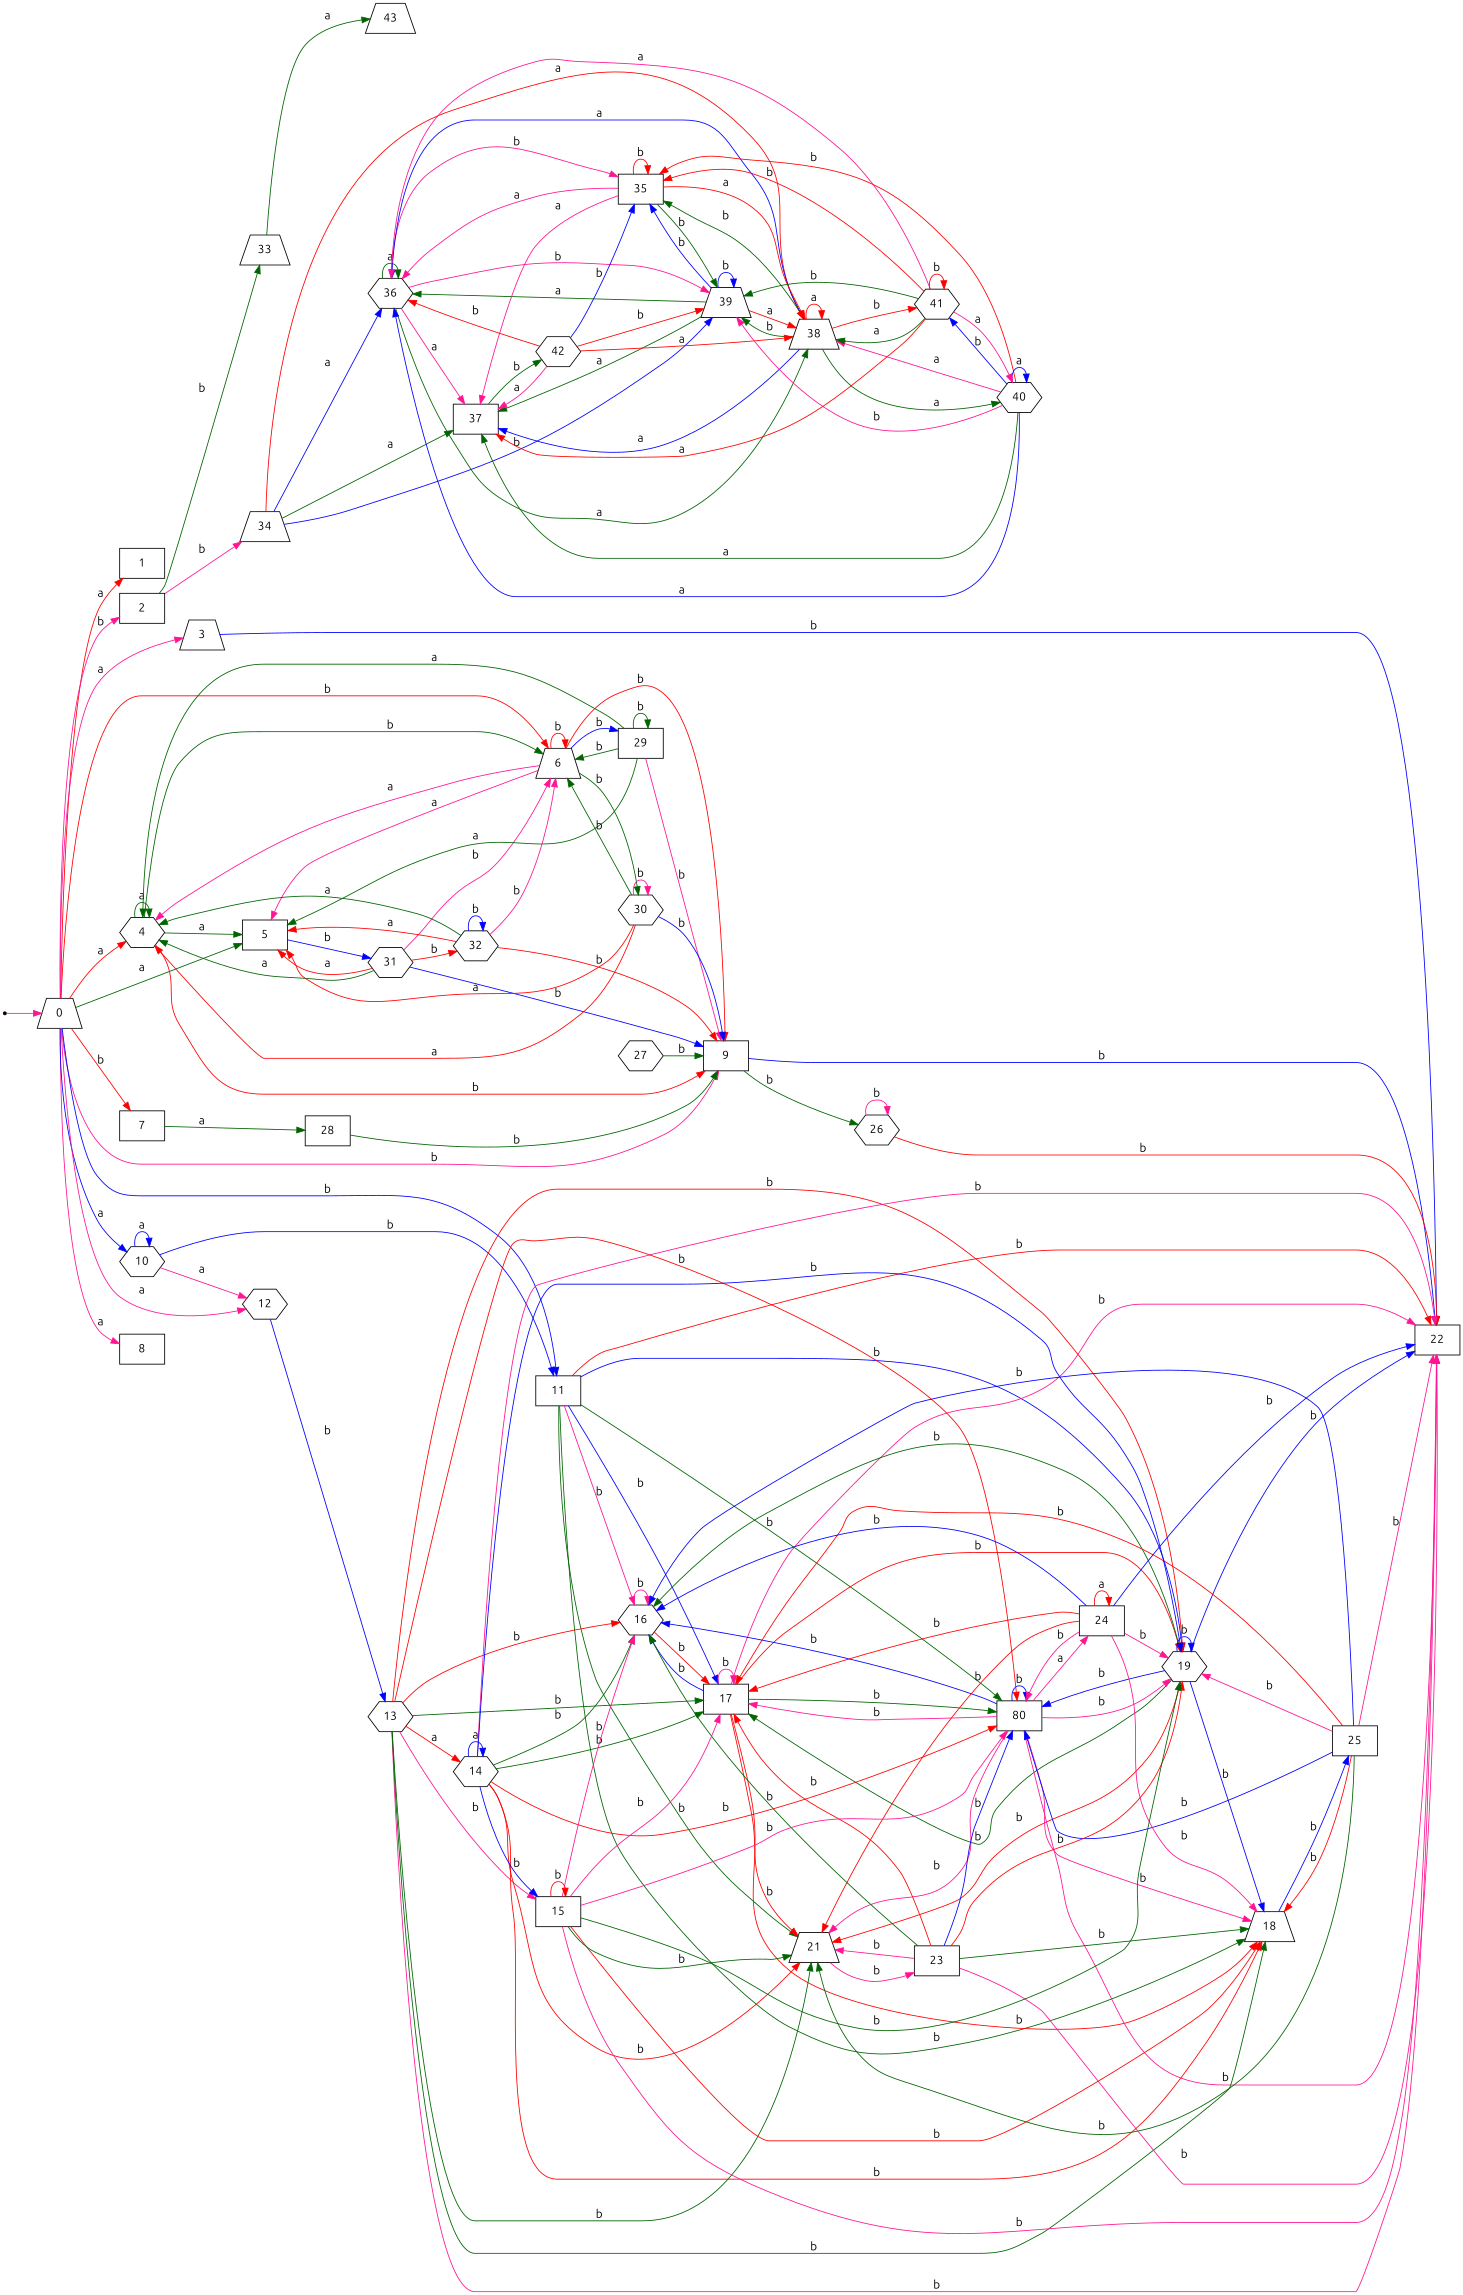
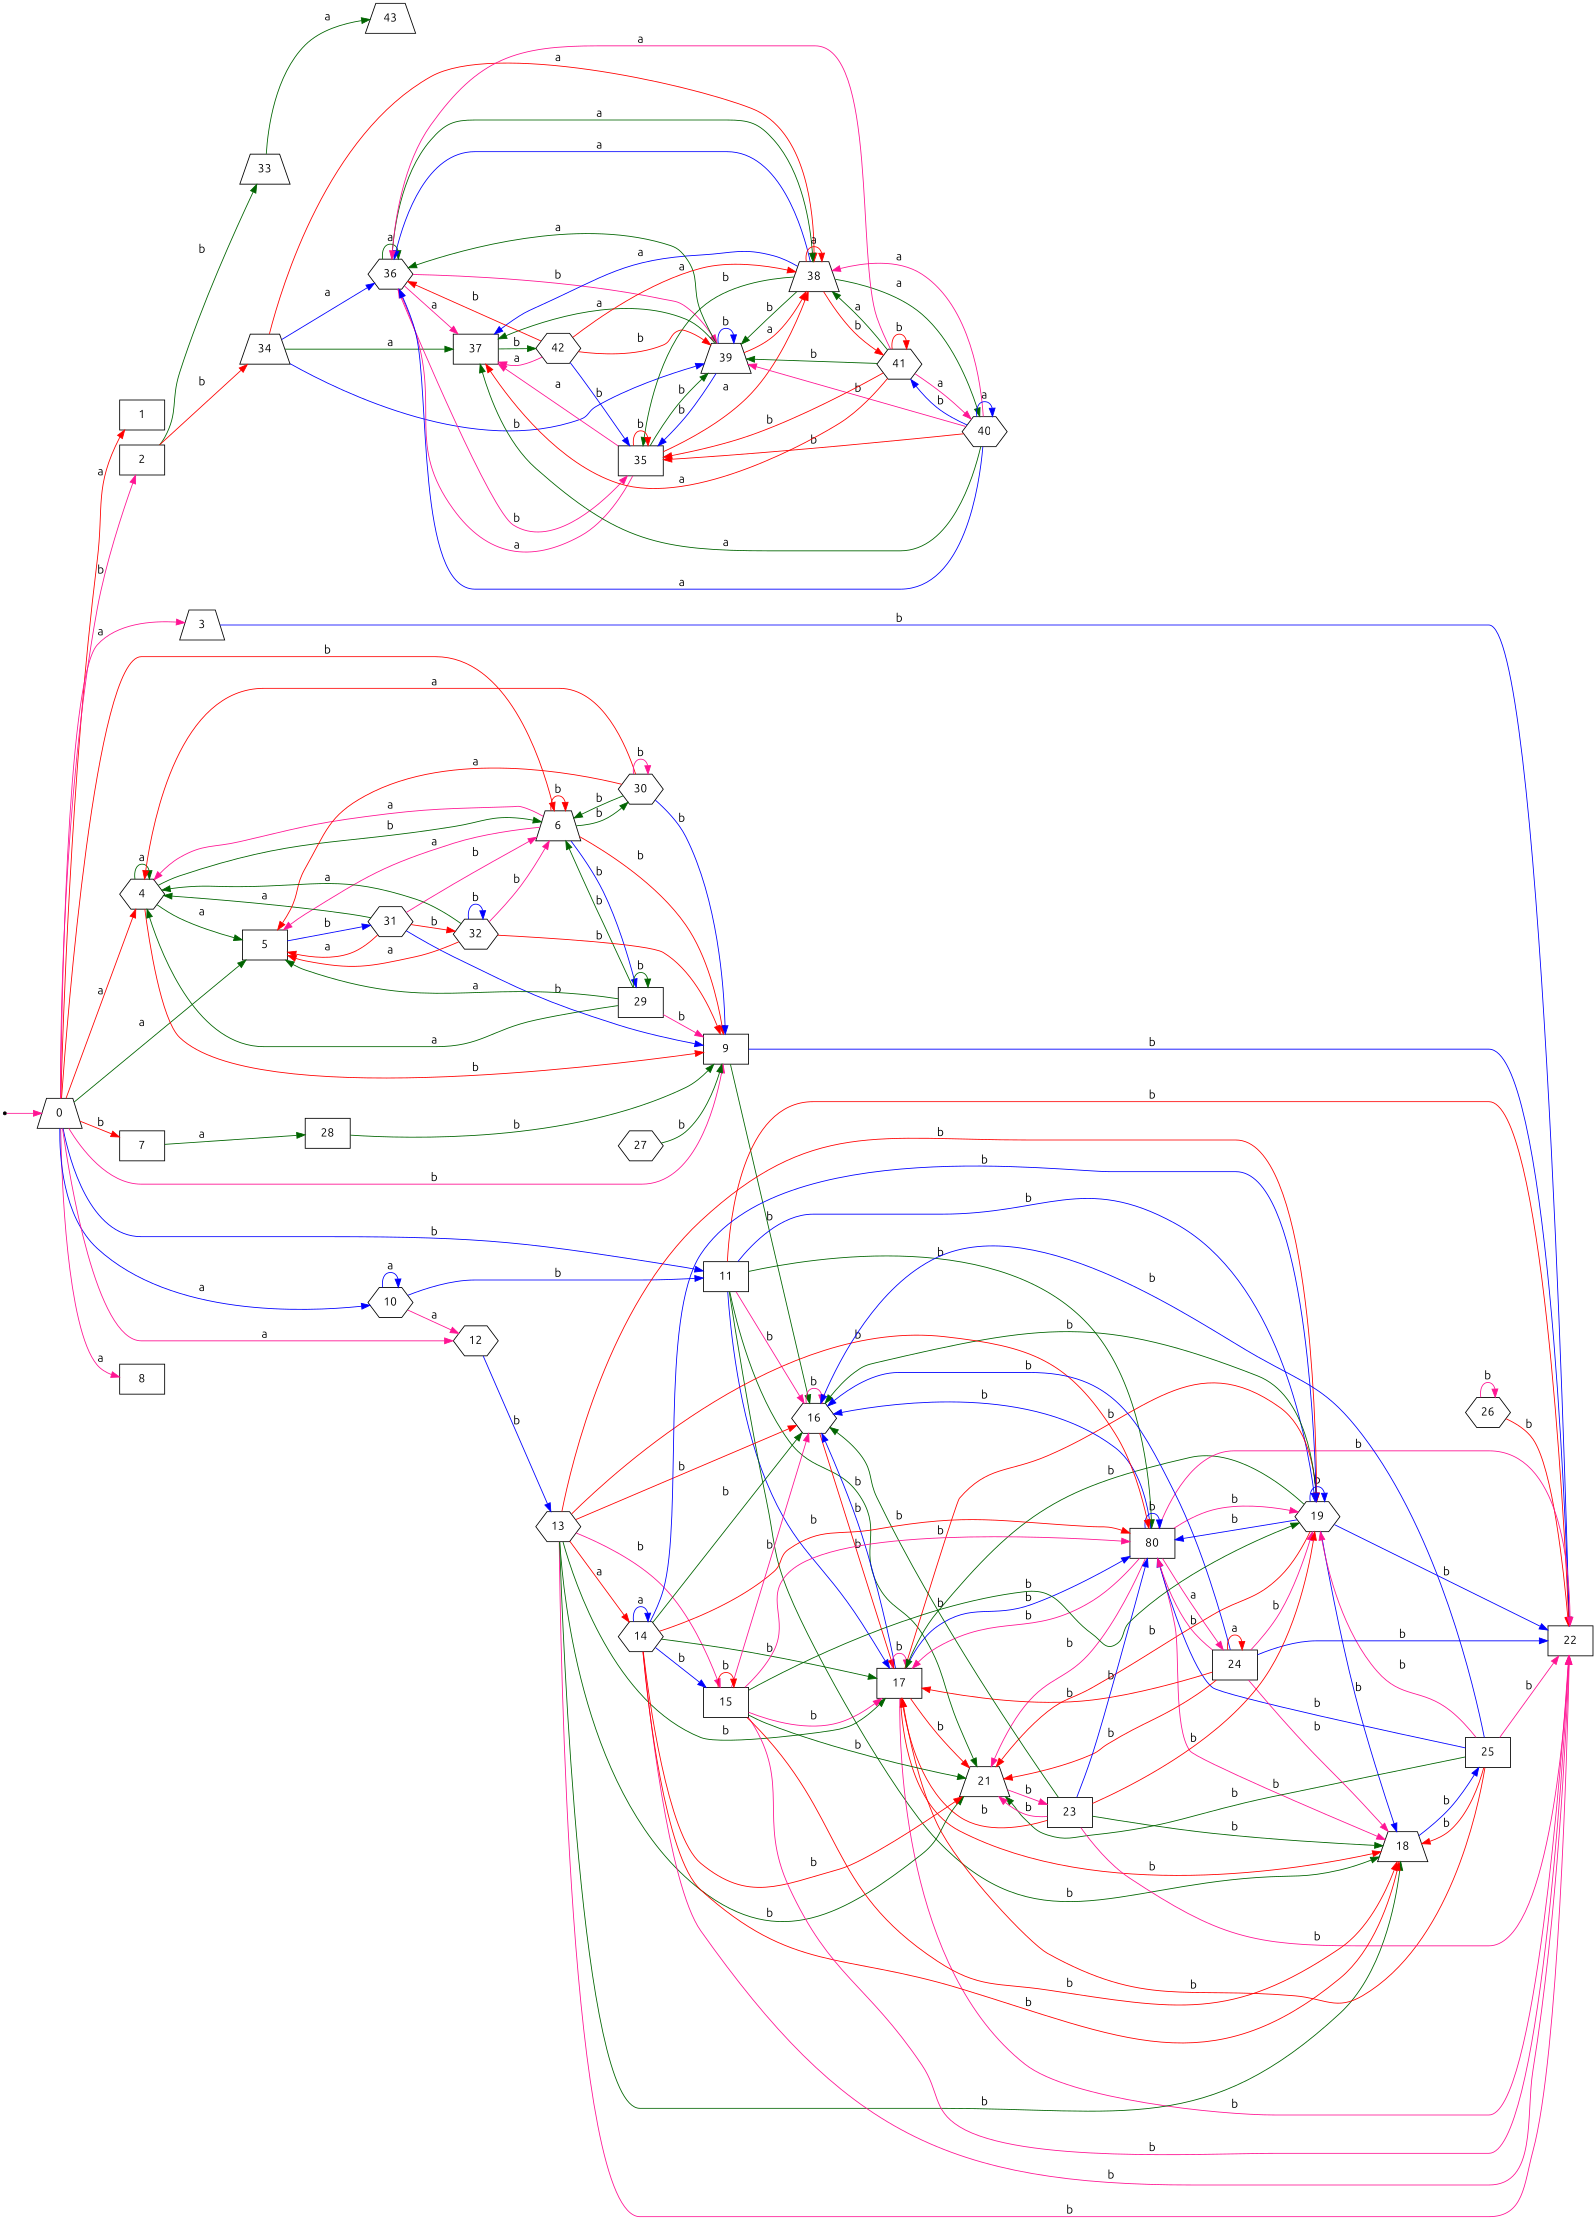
(200, 570) -> (200, 408)
(795, 1101) -> (767, 1221)
(869, 1702) -> (1007, 1610)
